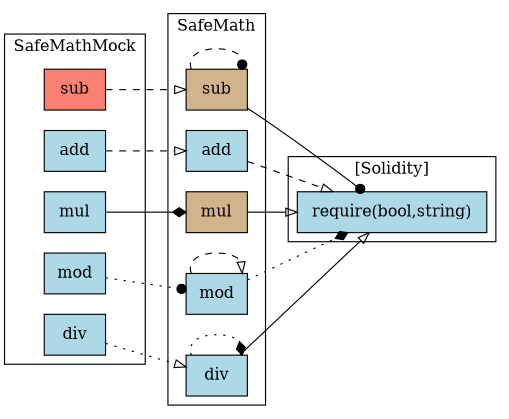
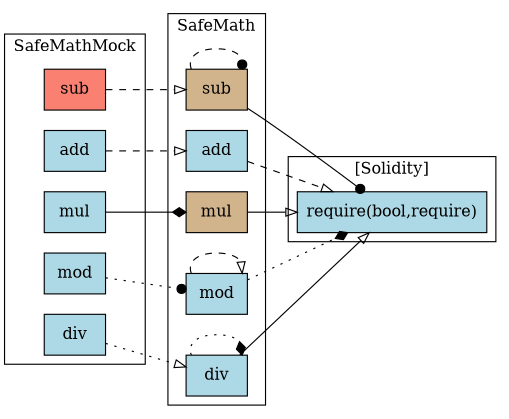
(392, 212) -> (392, 212)
